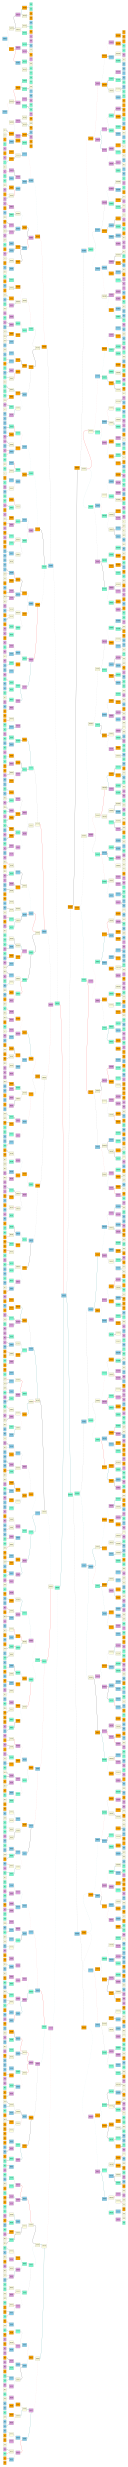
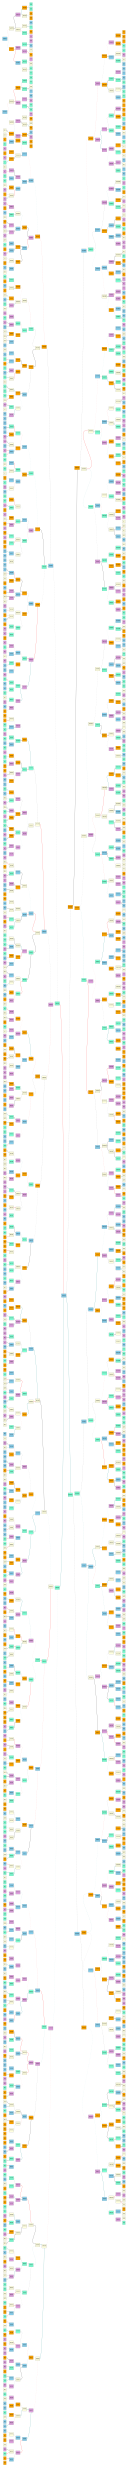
(5, 1429) -> none
